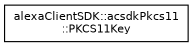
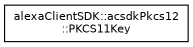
(96, 23) -> (96, 23)
